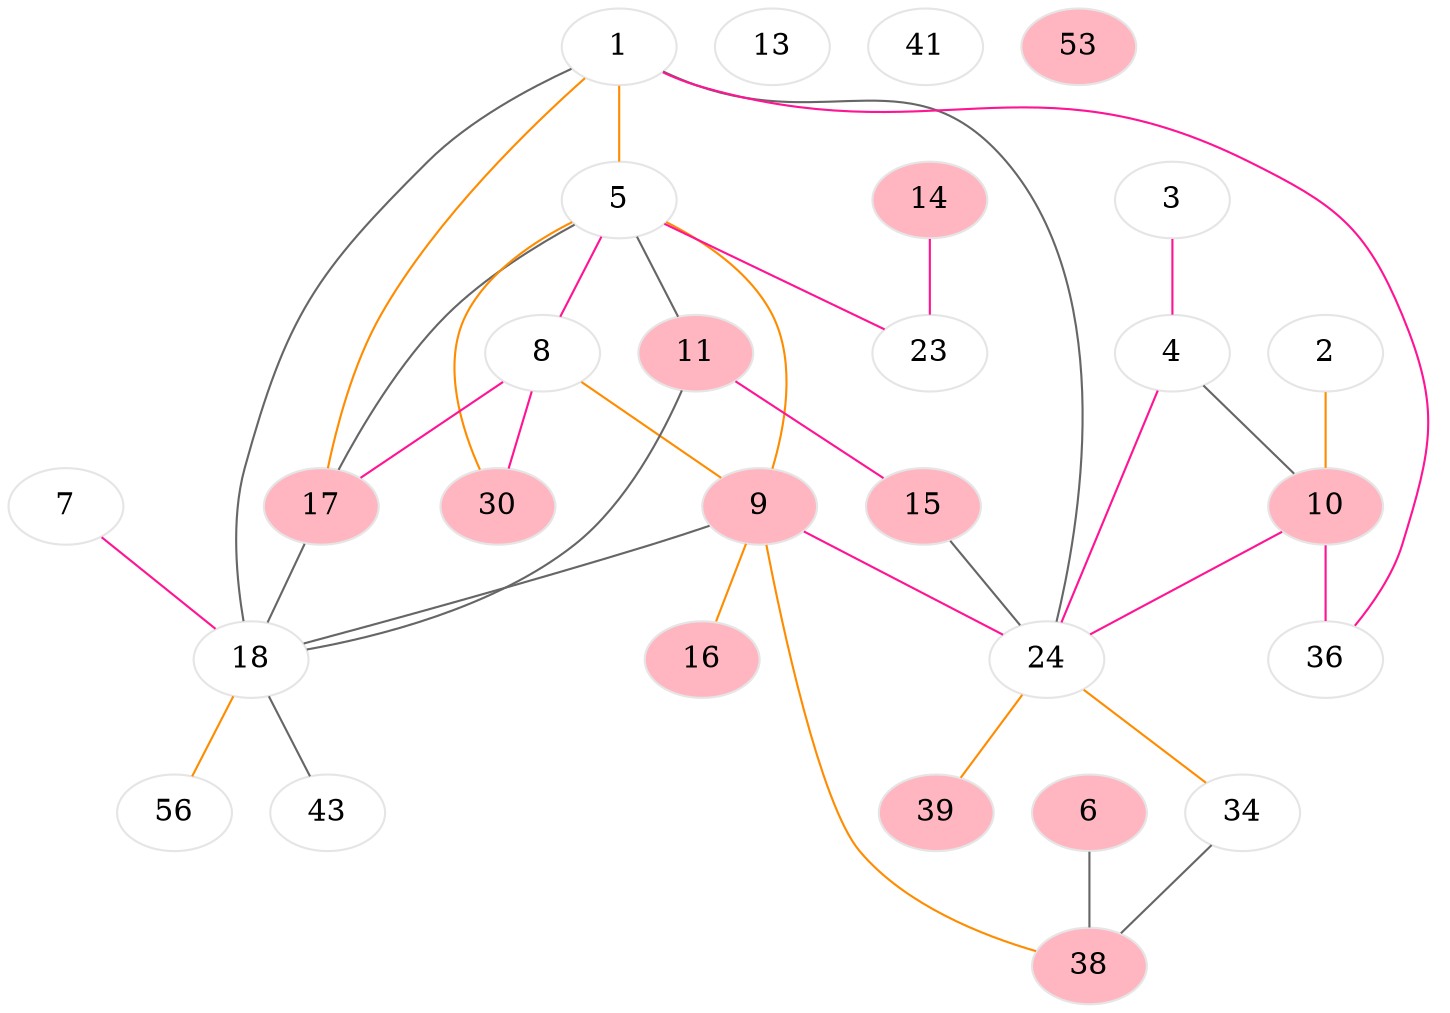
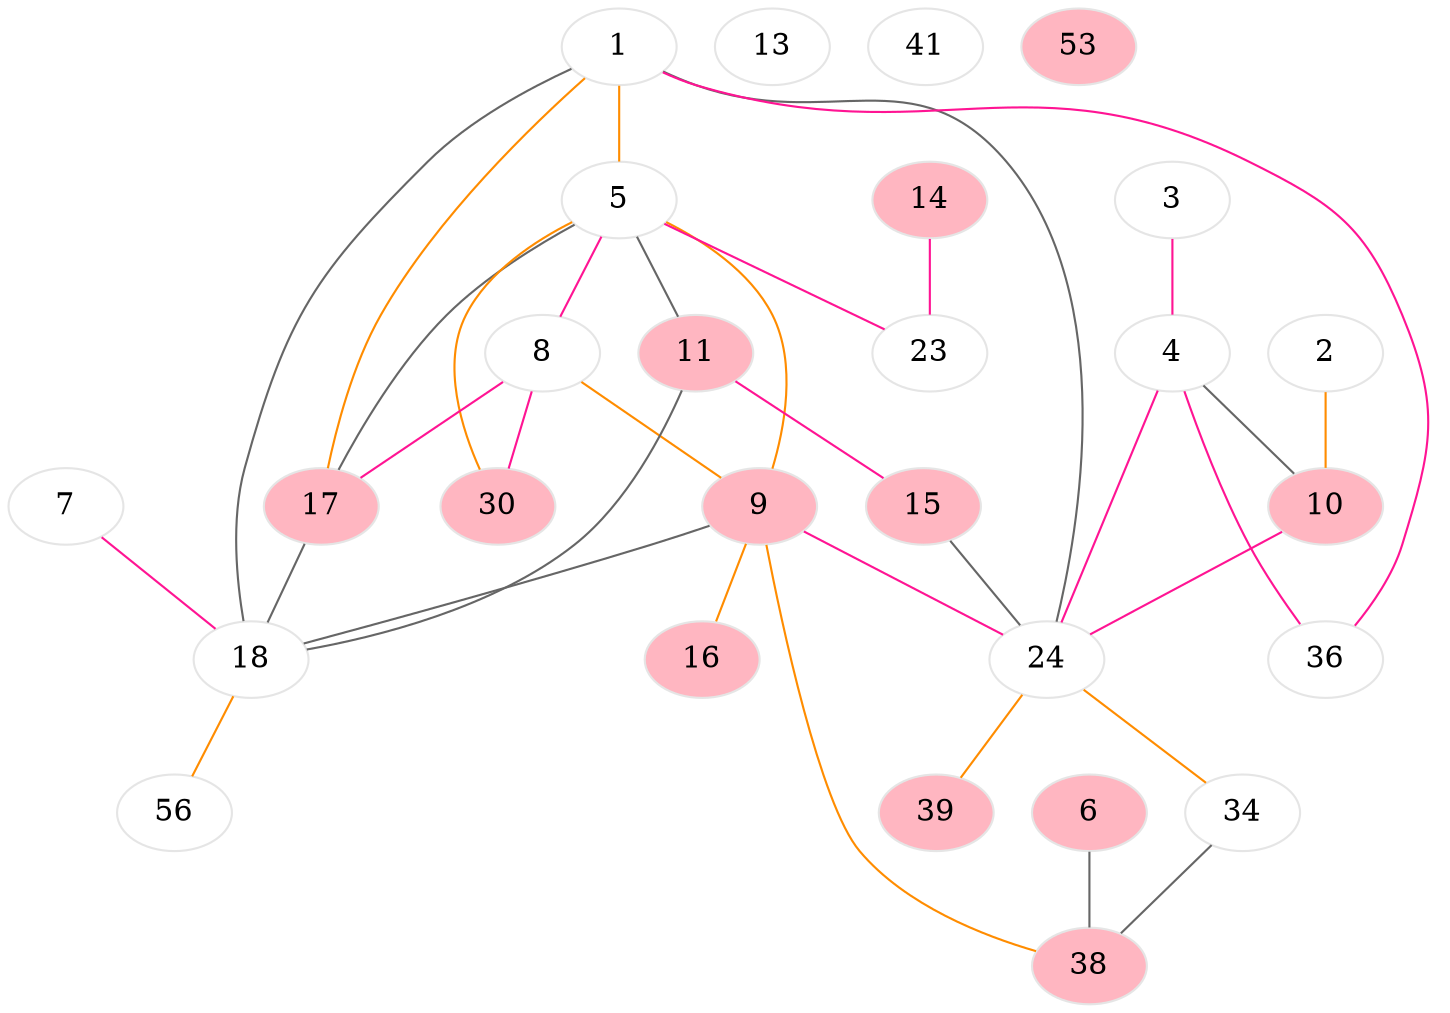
(1326, 583) -> (1233, 512)
(328, 813) -> none
